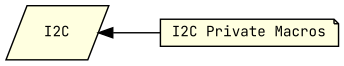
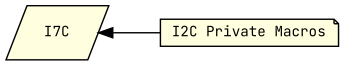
(57, 33) -> (57, 33)
